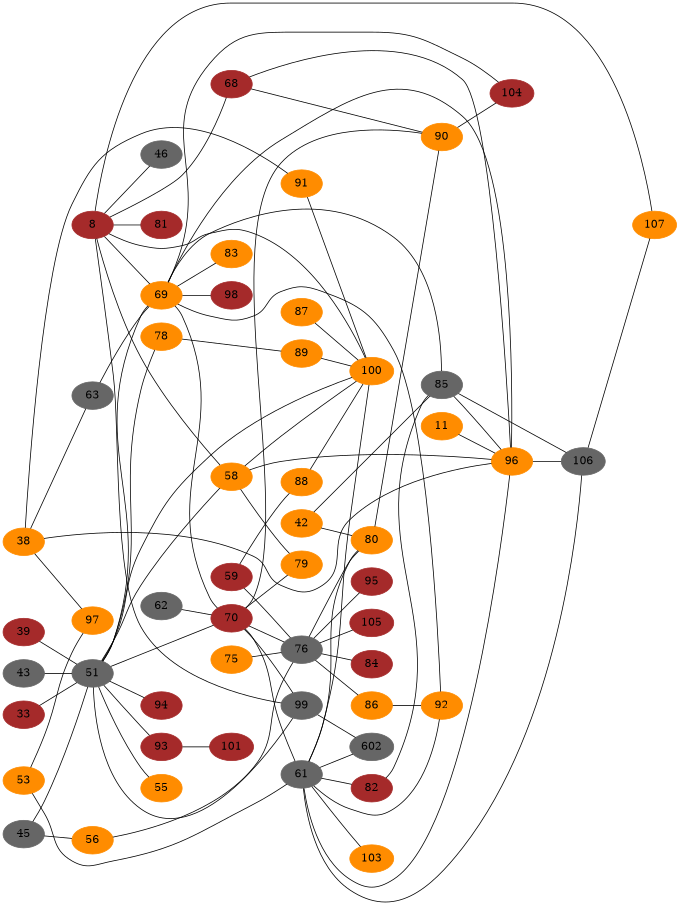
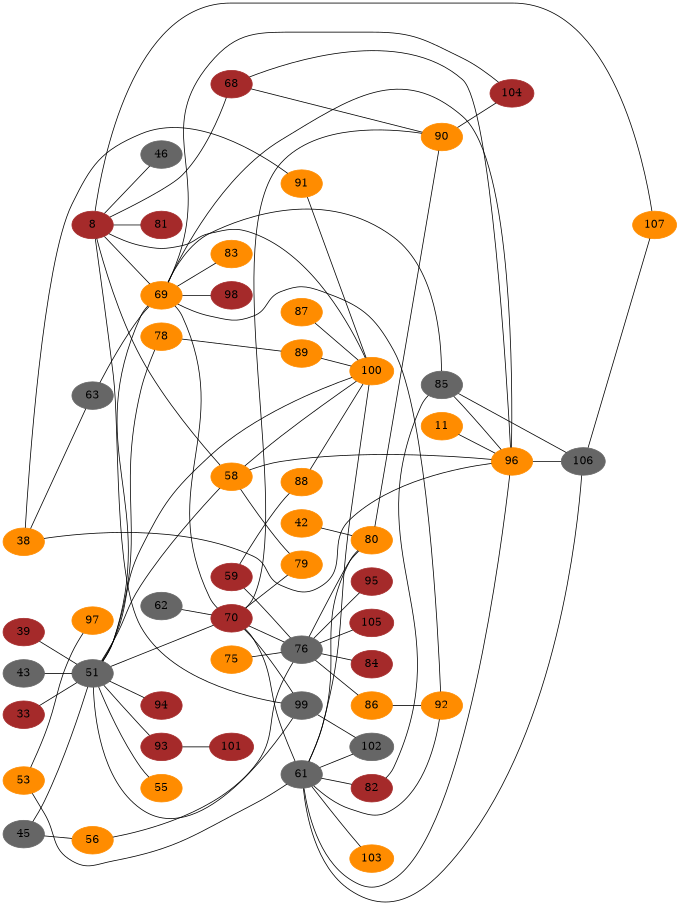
(366, 460) -> none
(58, 581) -> none
(372, 747) -> (372, 747)
